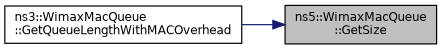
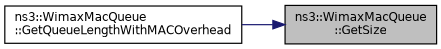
(361, 25) -> (361, 25)
